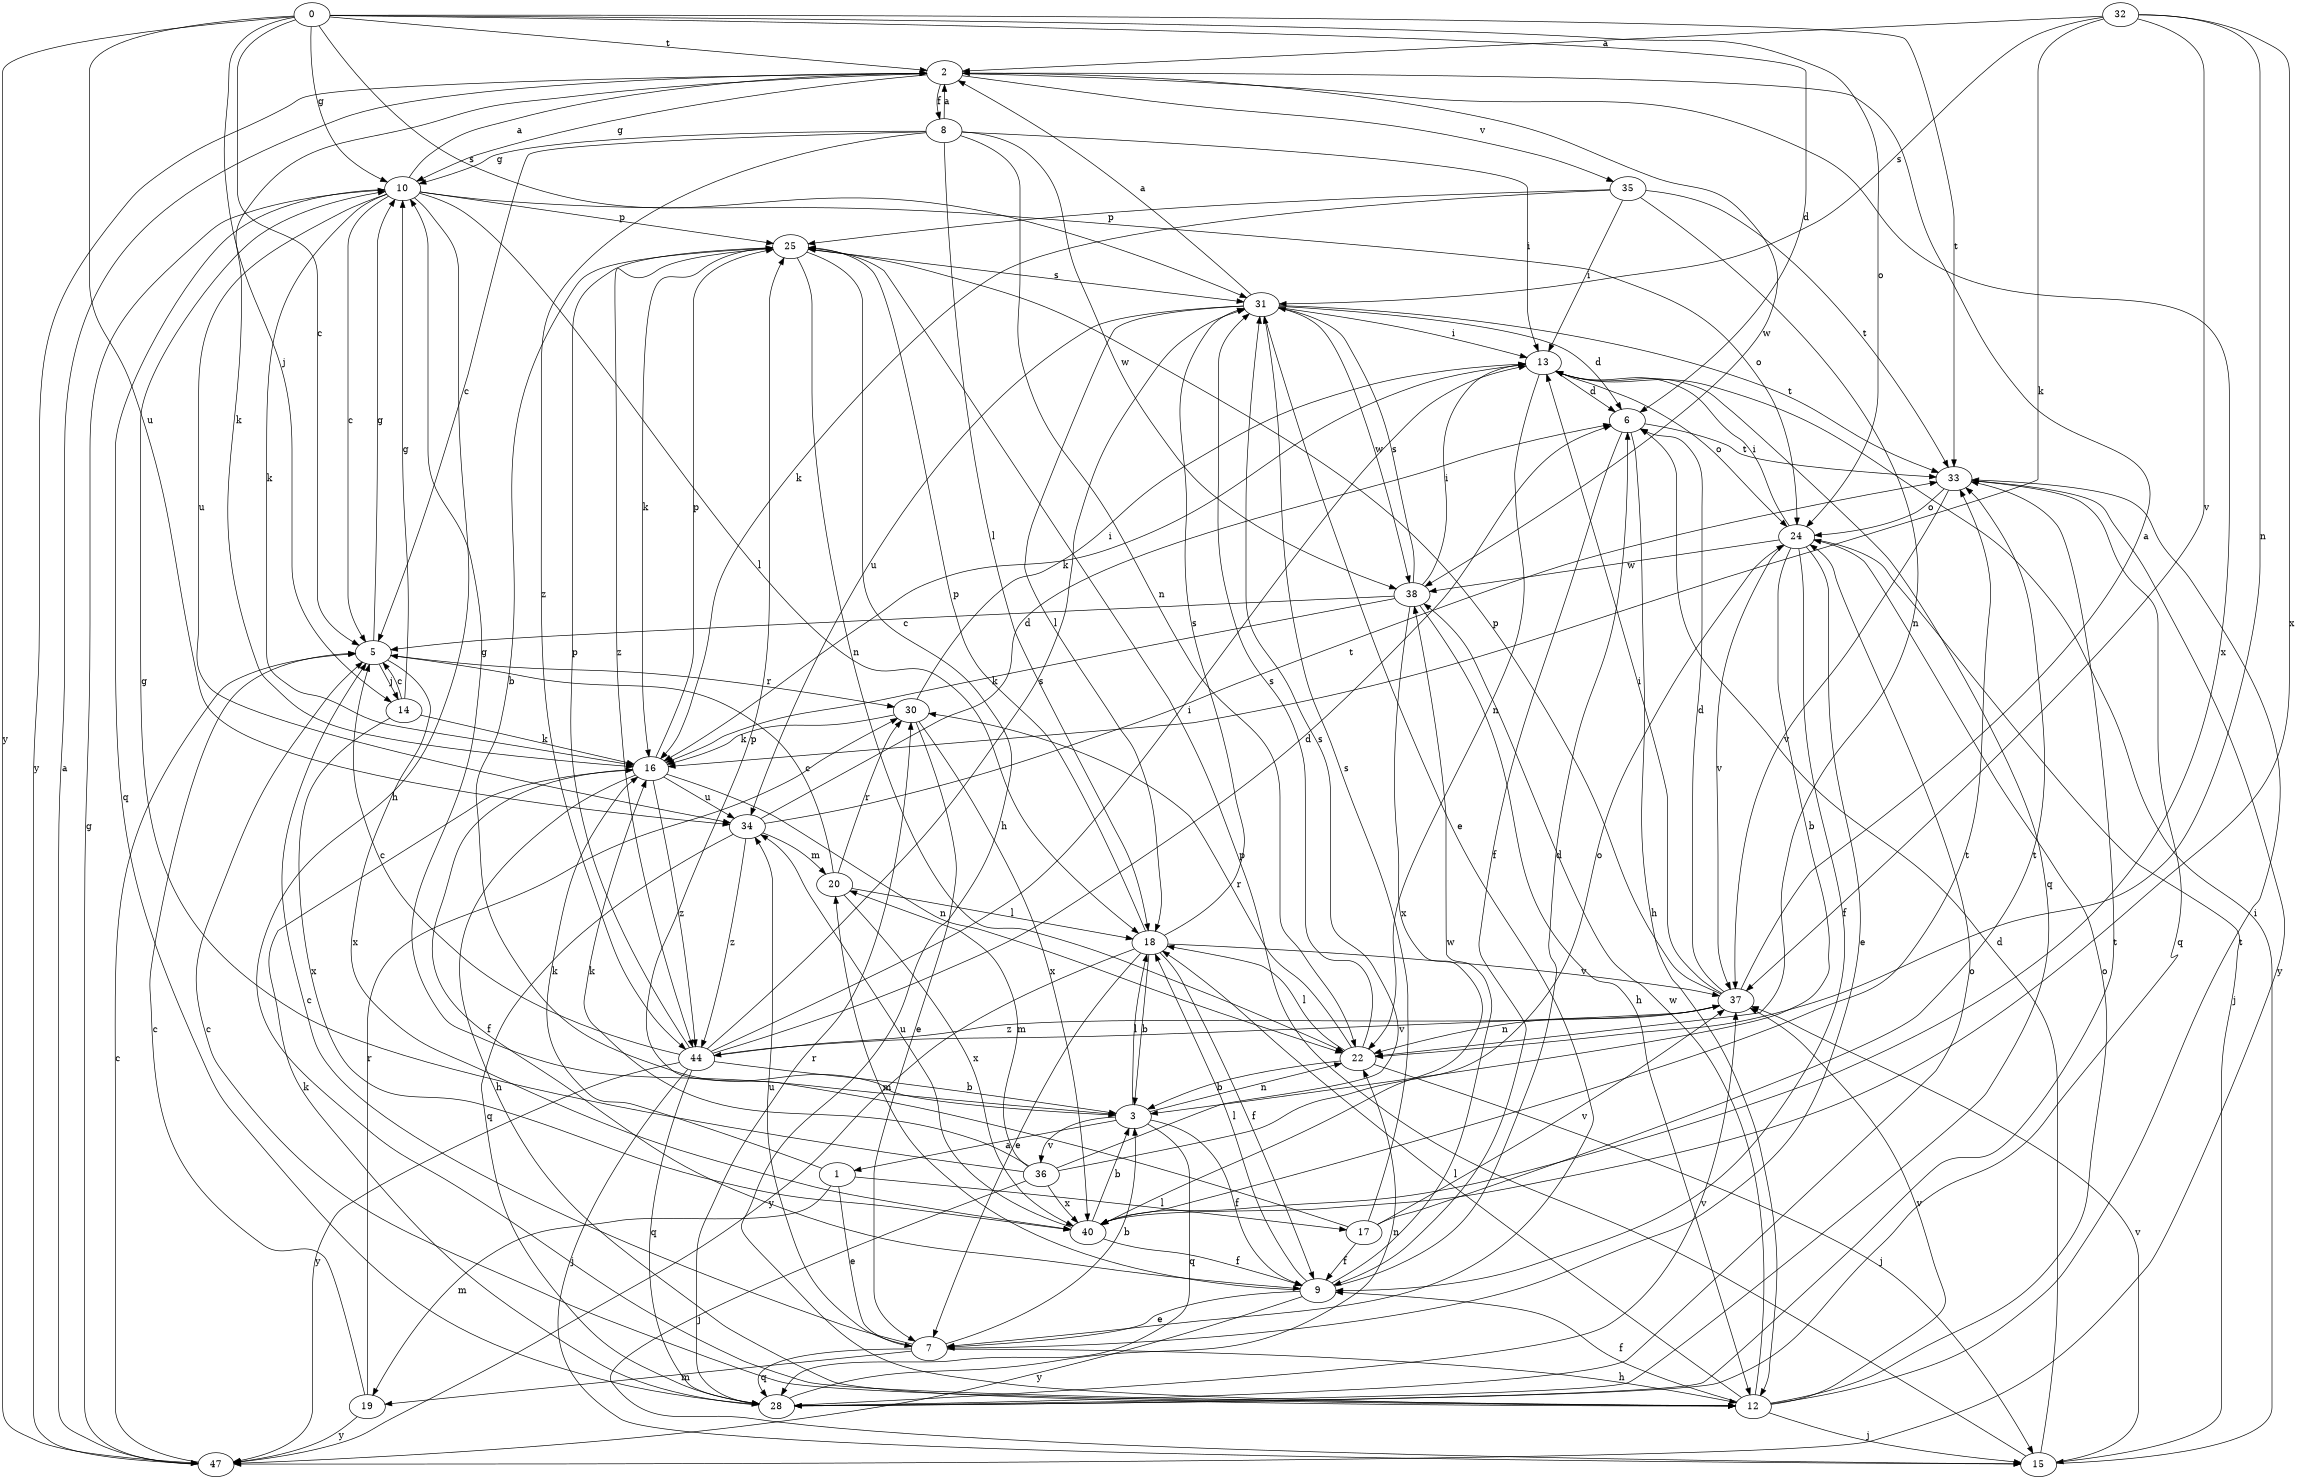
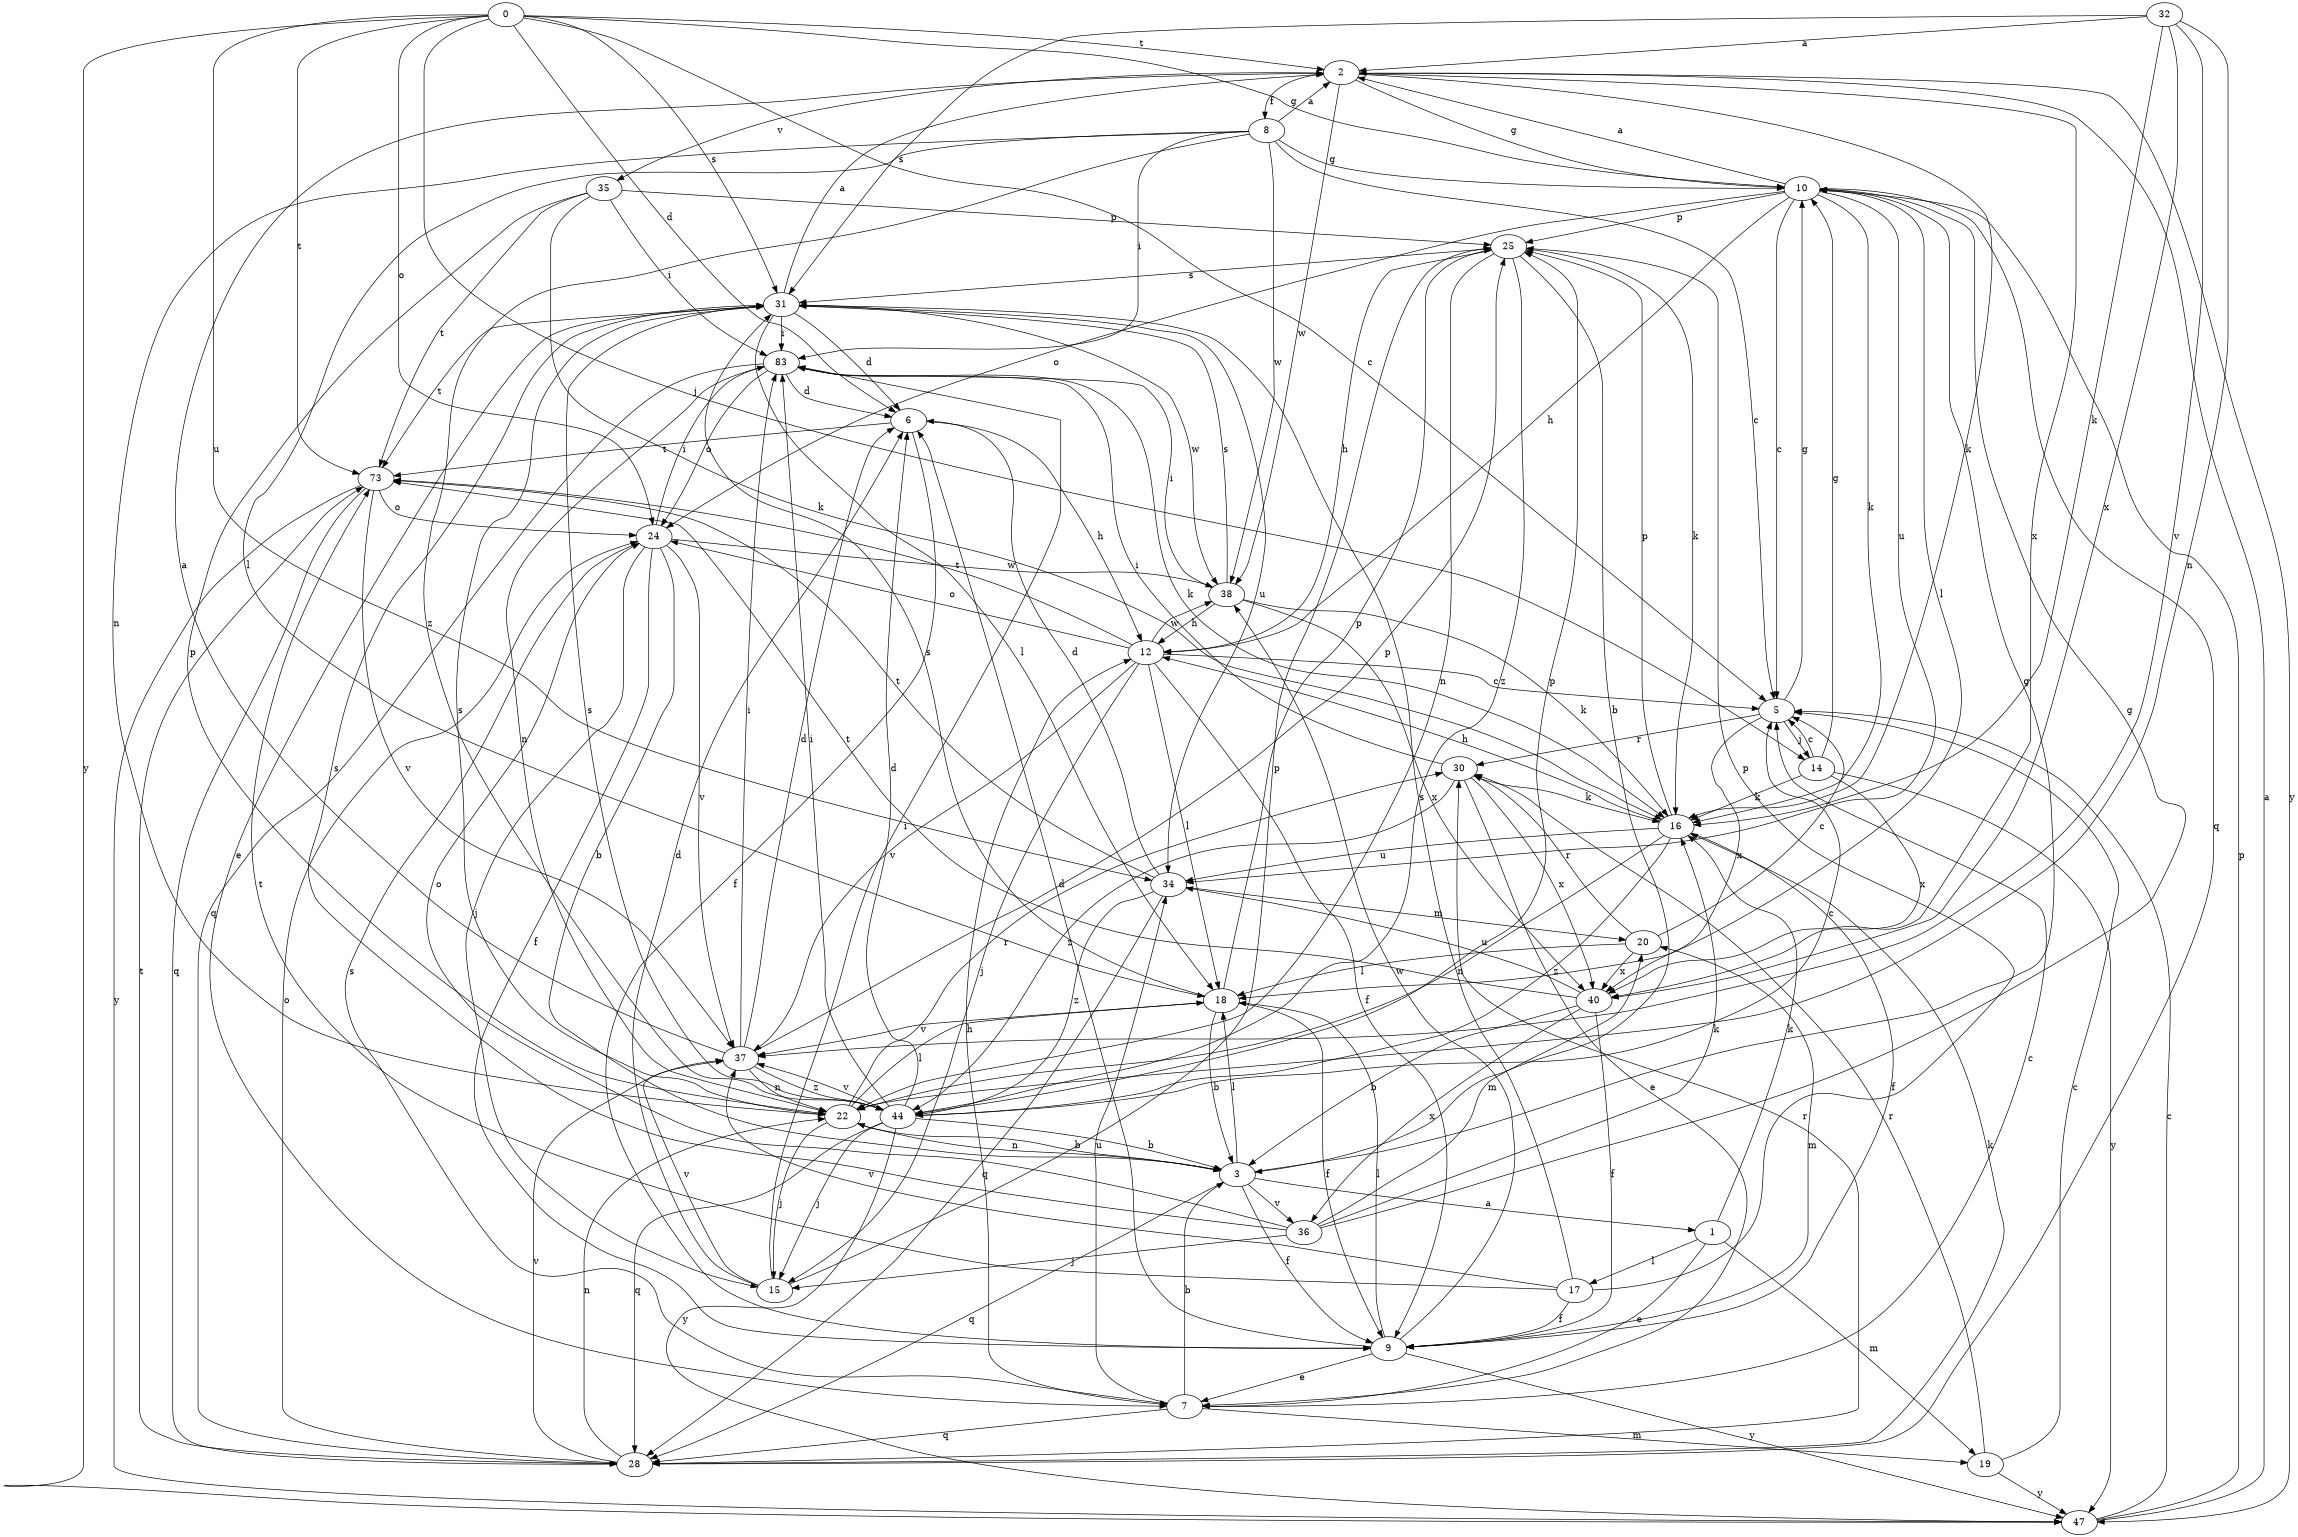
(1543, 363) -> (781, 363)
(1954, 479) -> (376, 479)
(896, 619) -> none
(1916, 624) -> (193, 653)
(89, 827) -> (2242, 856)
none -> (1162, 866)
(1863, 943) -> (352, 972)
(1025, 1122) -> none
(1060, 1203) -> (1445, 1095)
(709, 1242) -> (2111, 1058)
